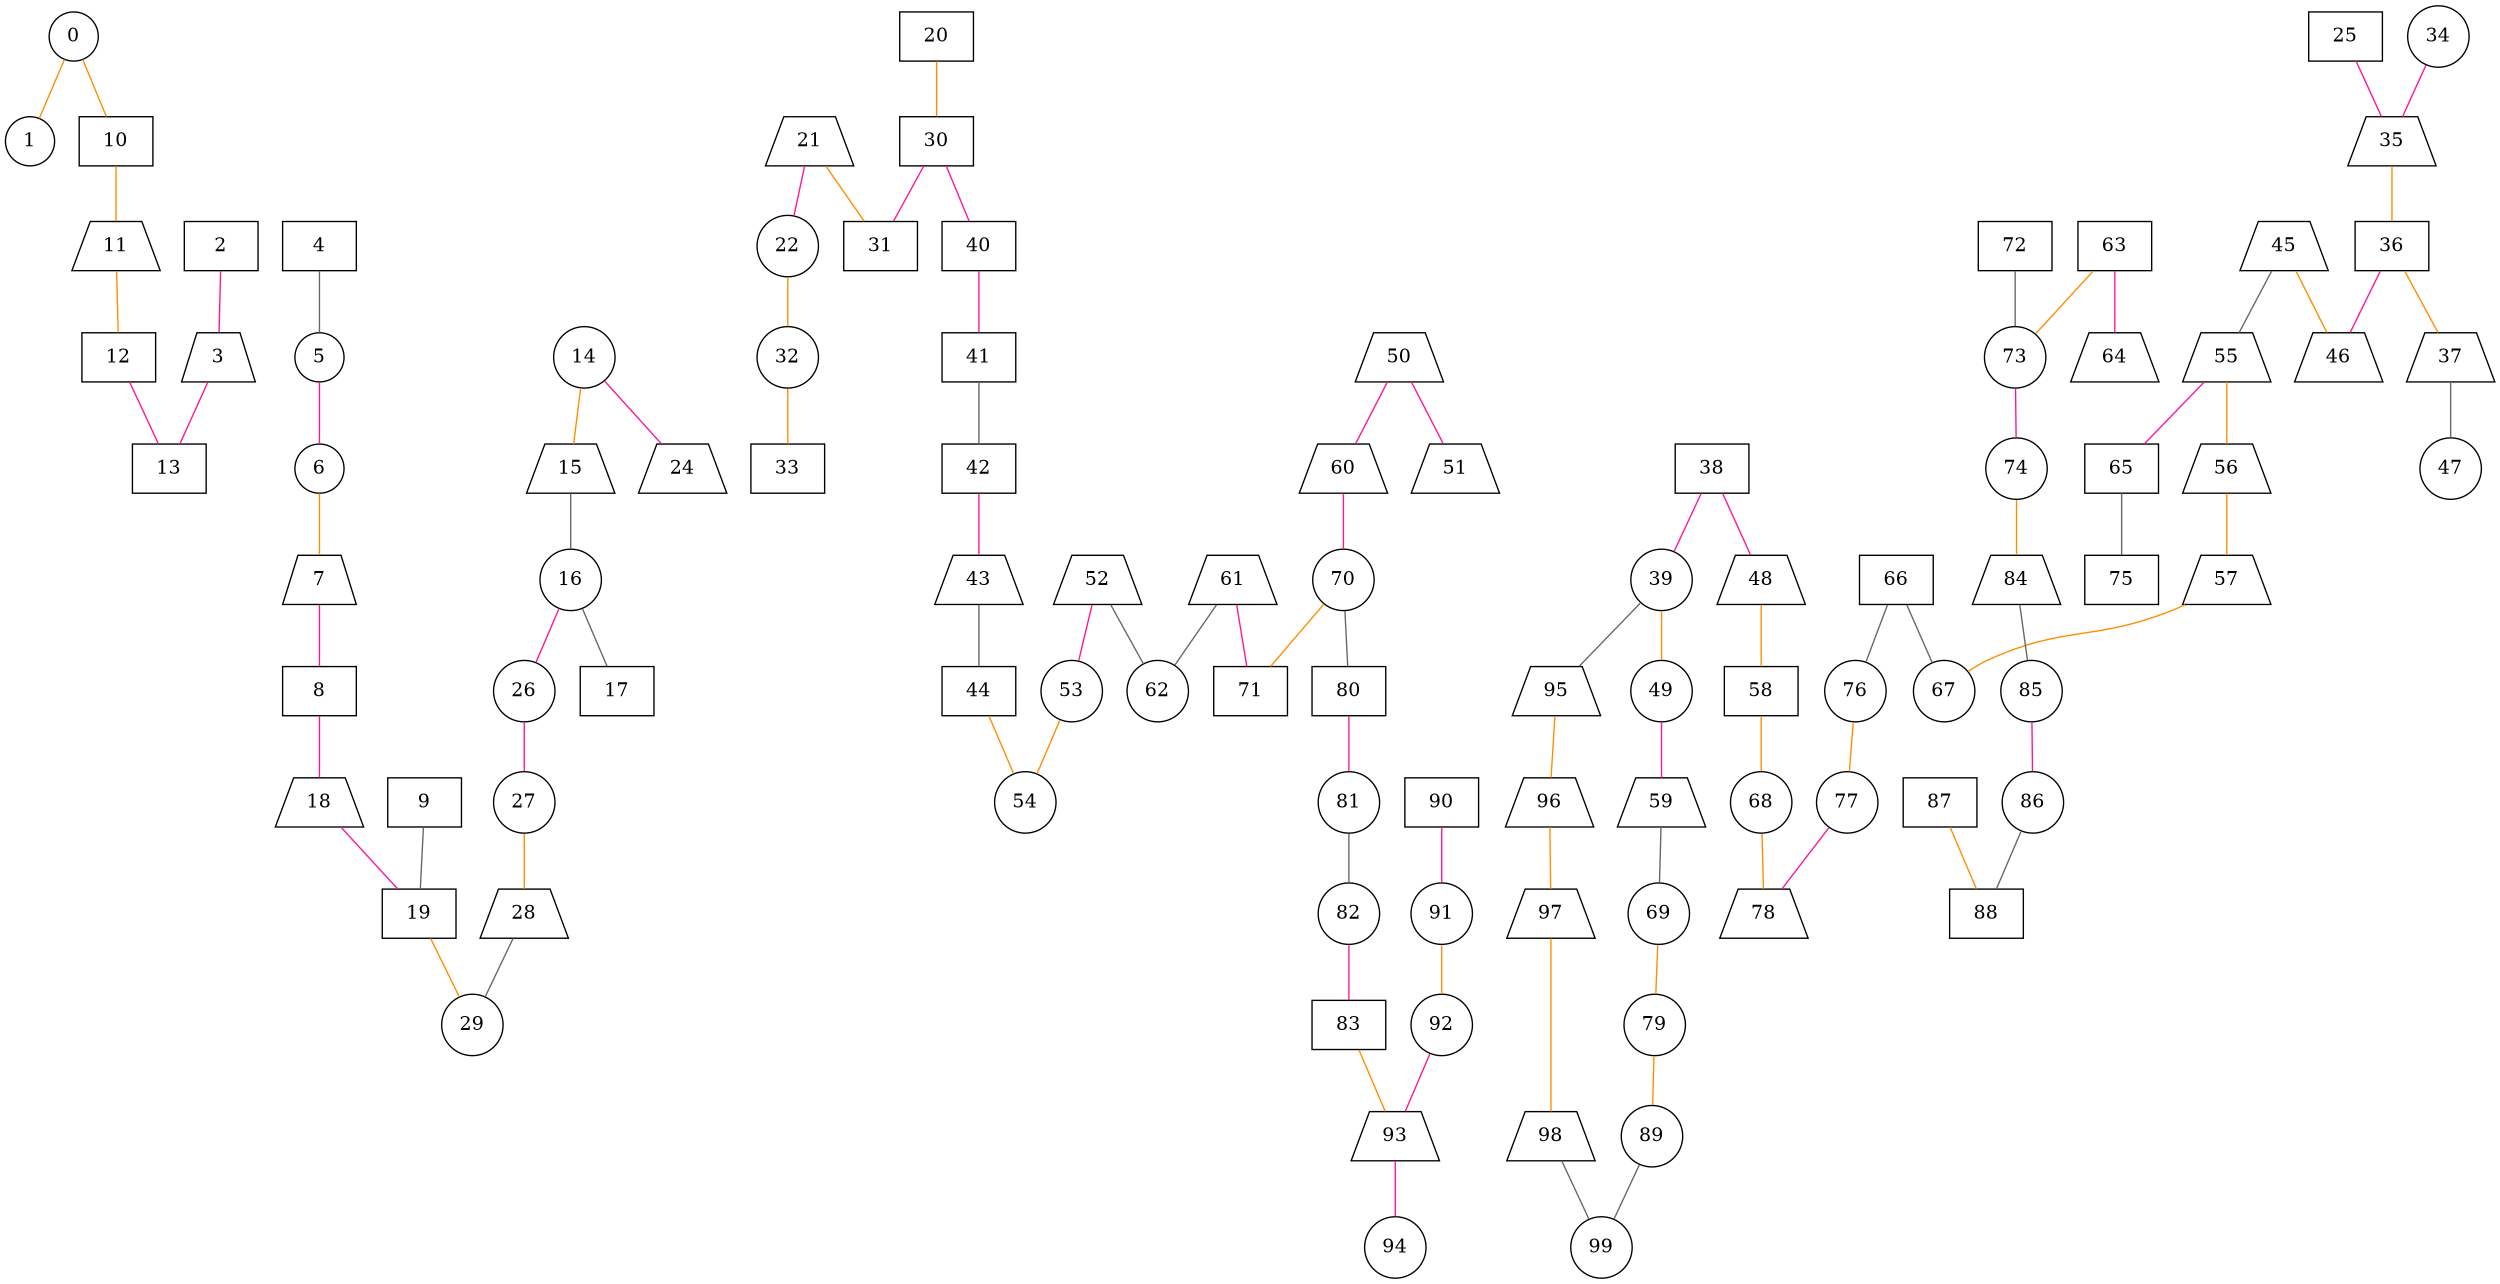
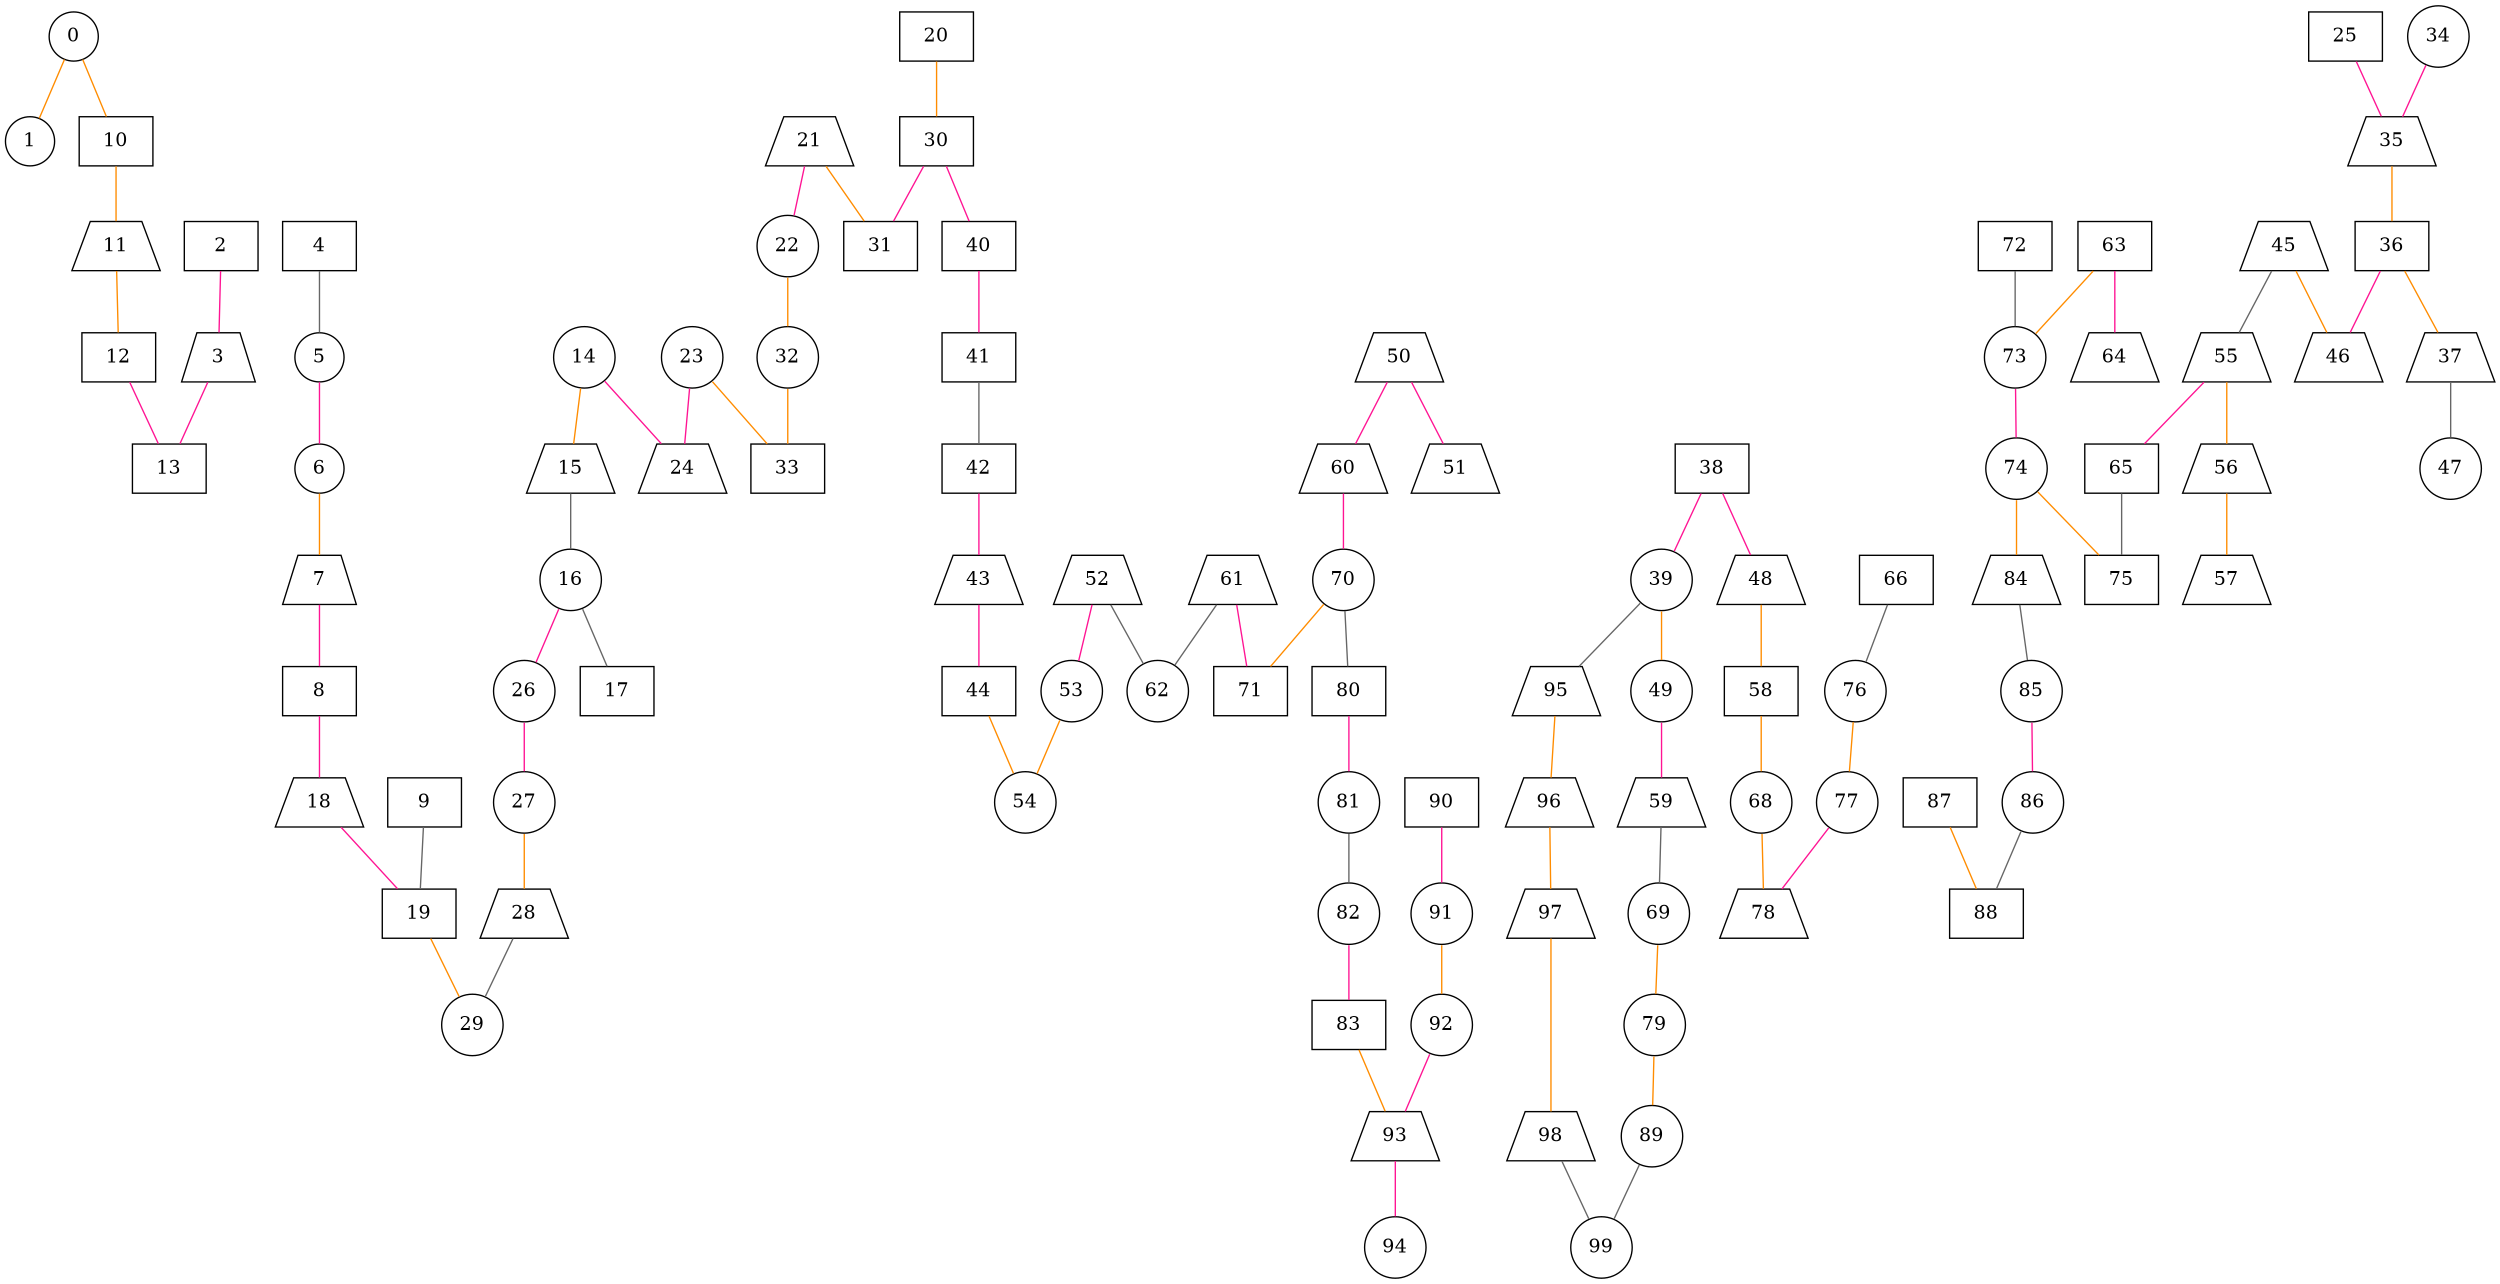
none -> (692, 357)
none -> (2068, 524)
(979, 636) -> (979, 636)
(1944, 691) -> none
